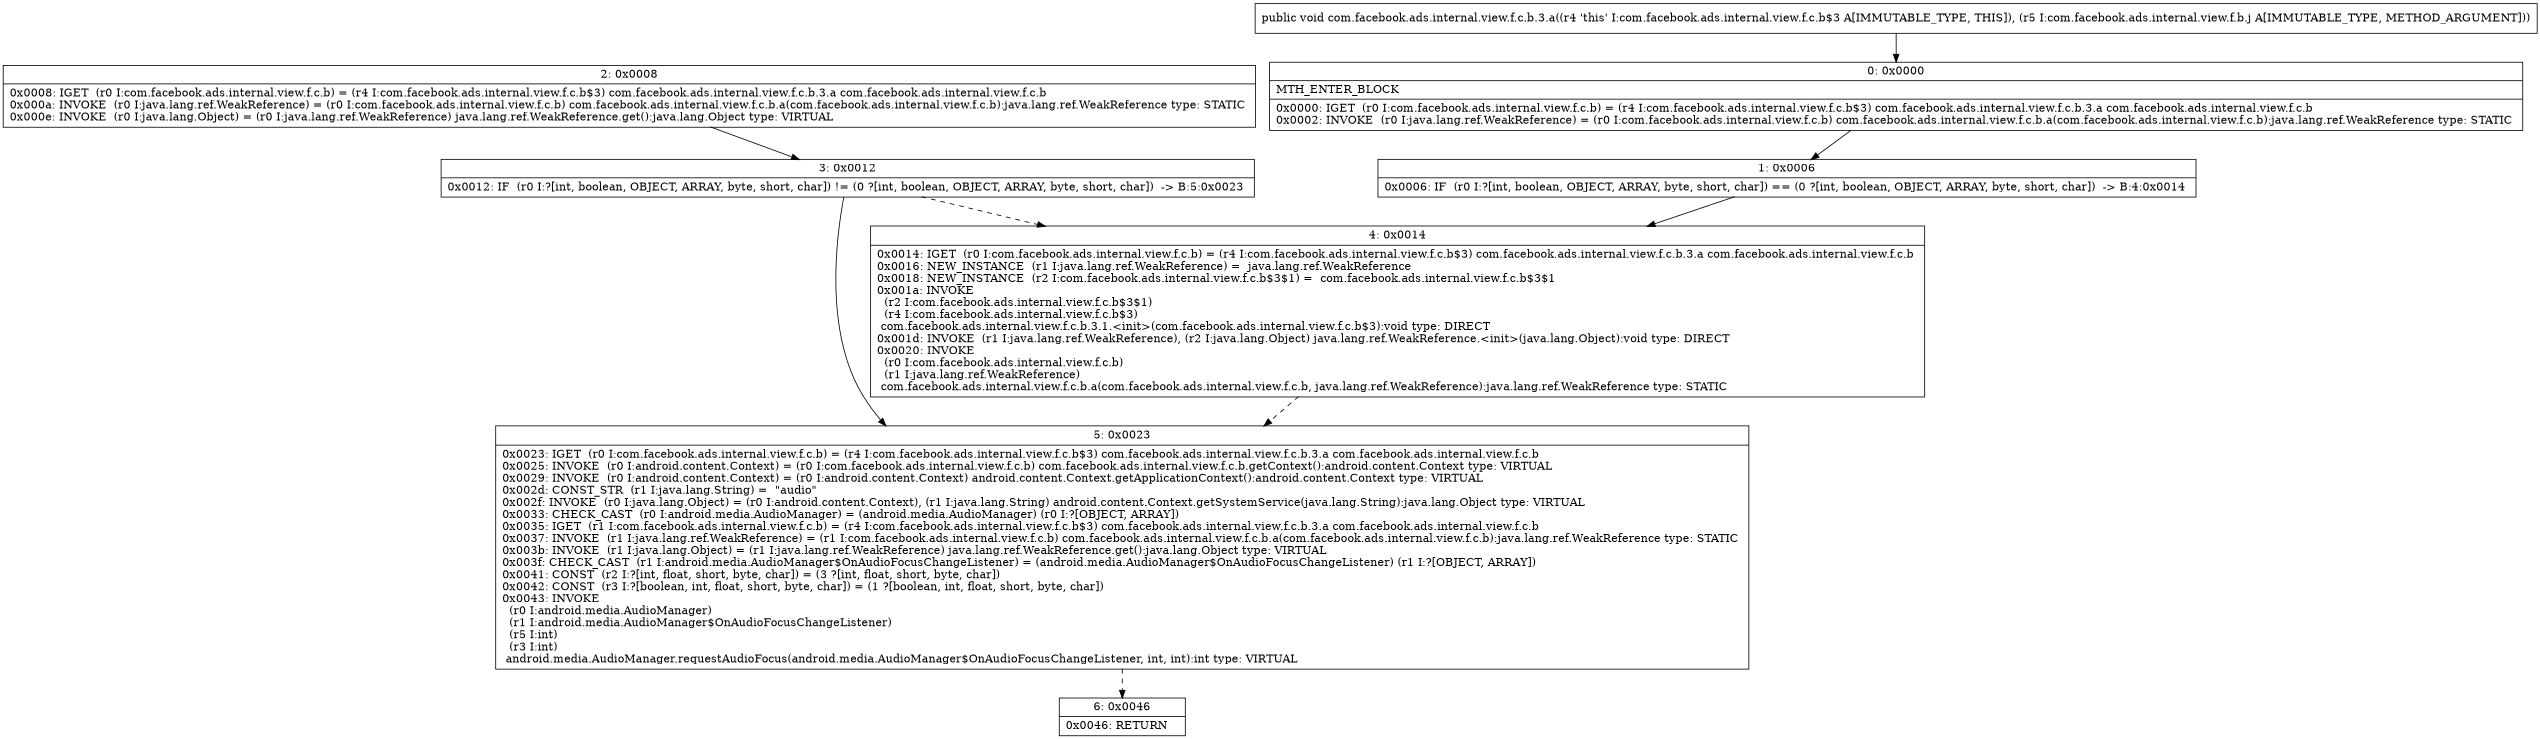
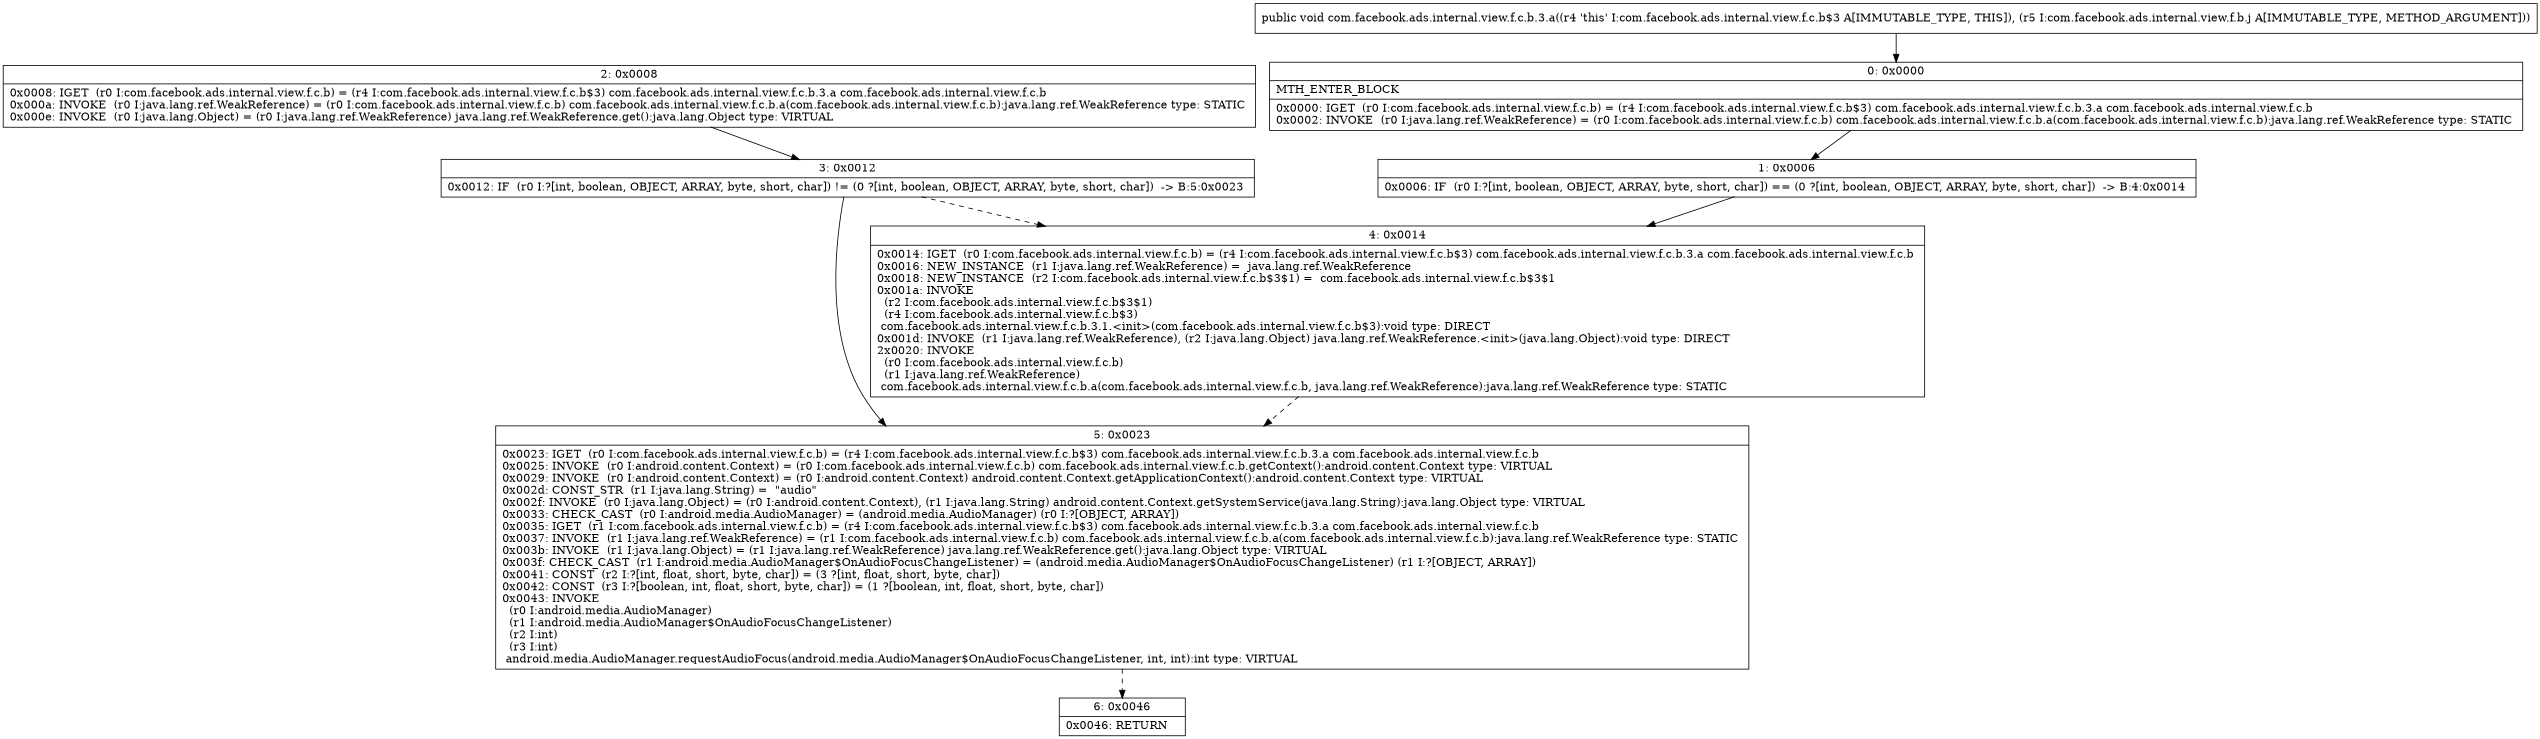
(930, 351) -> (930, 351)
(530, 635) -> (530, 635)
